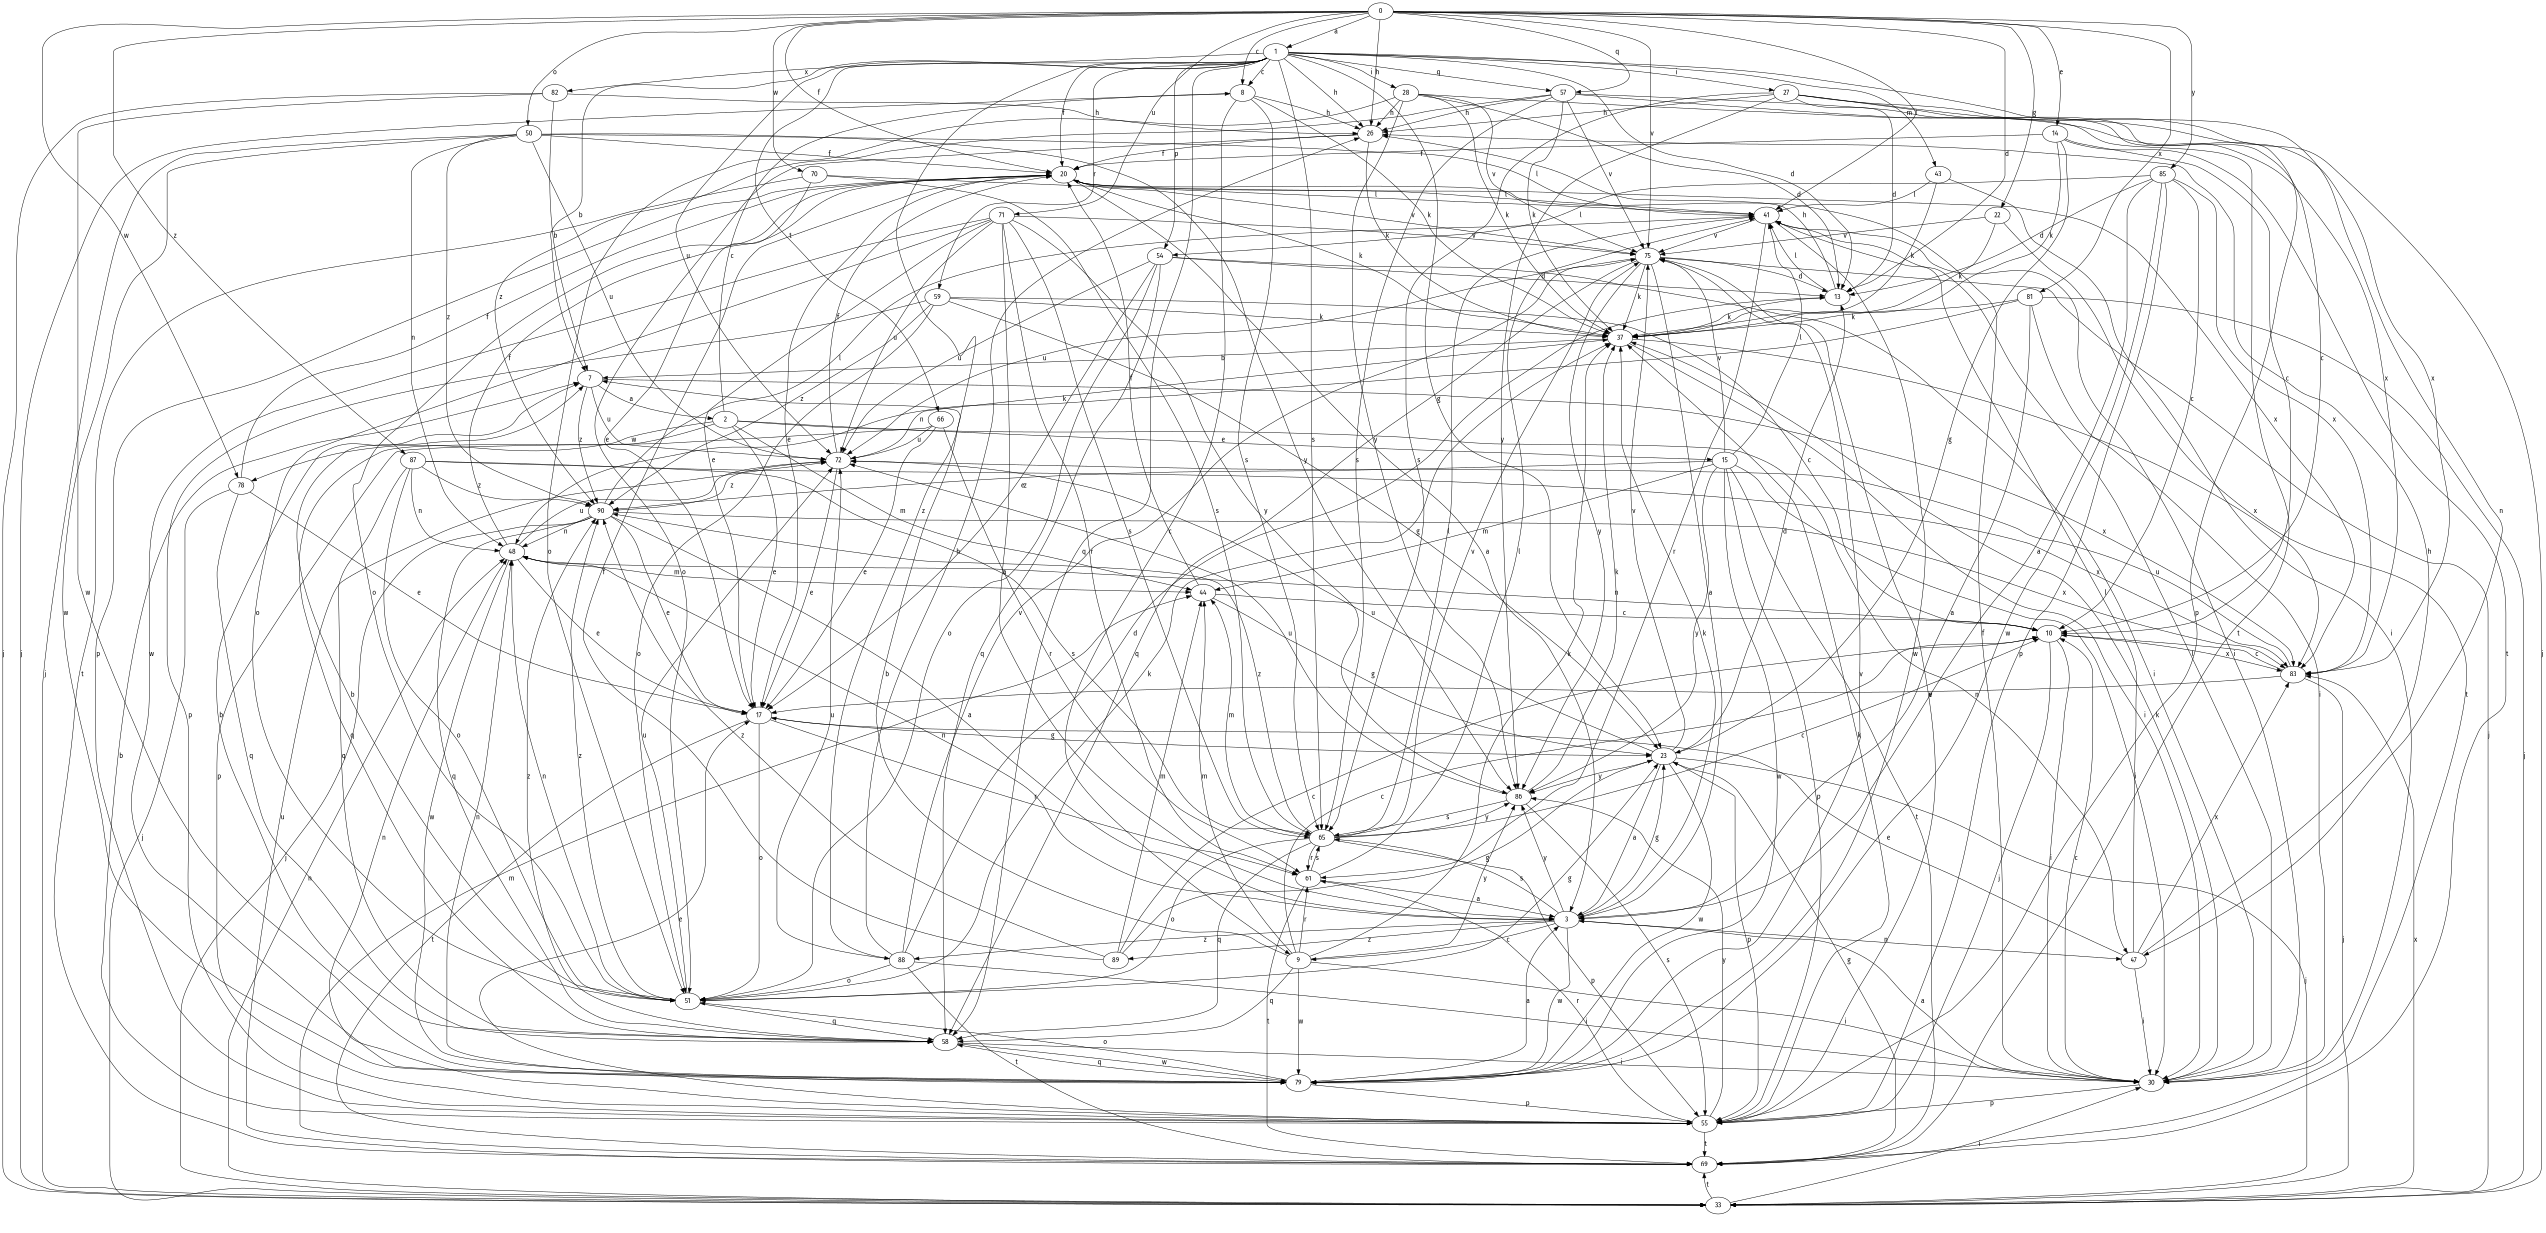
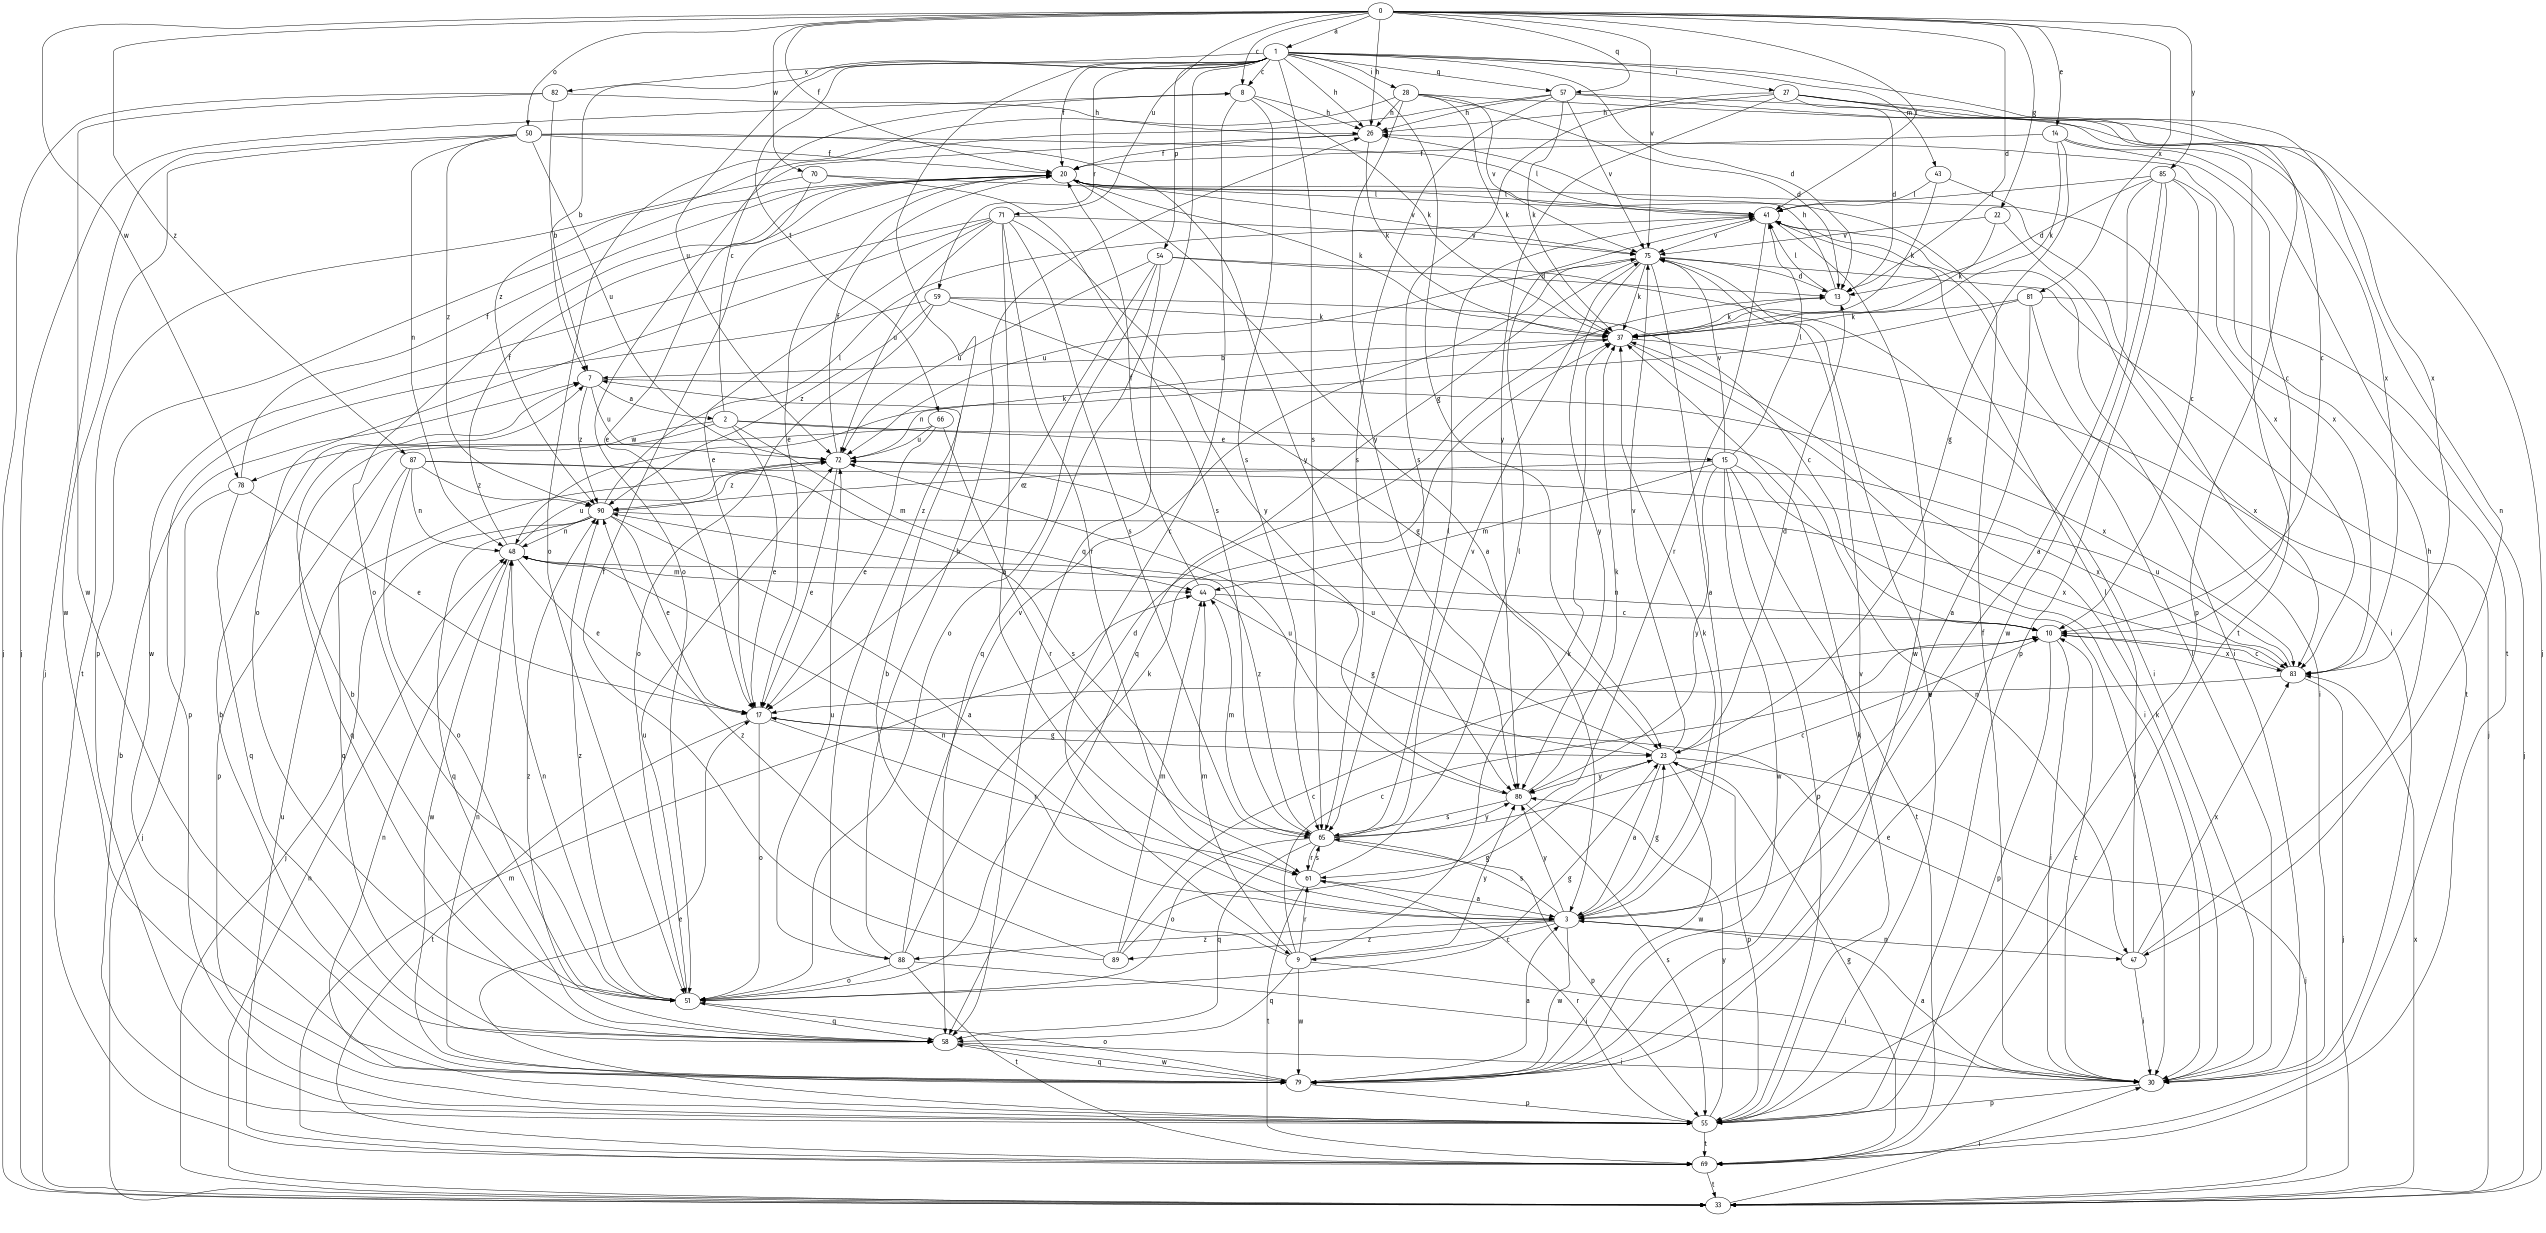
(1660, 188) -> (1966, 194)
(1999, 879) -> (1999, 879)
(1706, 1189) -> (1711, 1183)
